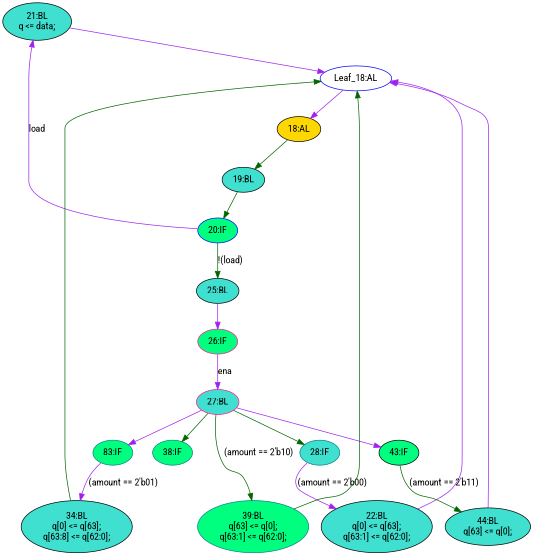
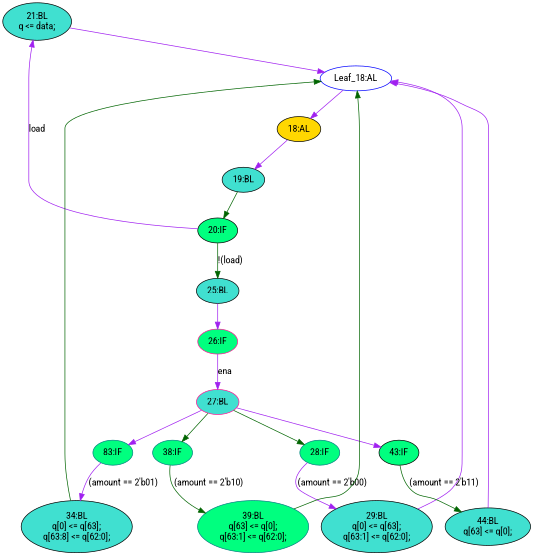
(274, 152) -> (274, 152)
(218, 230) -> (218, 230)
(320, 453) -> (320, 453)
(221, 460) -> (177, 492)
(377, 527) -> (377, 527)
